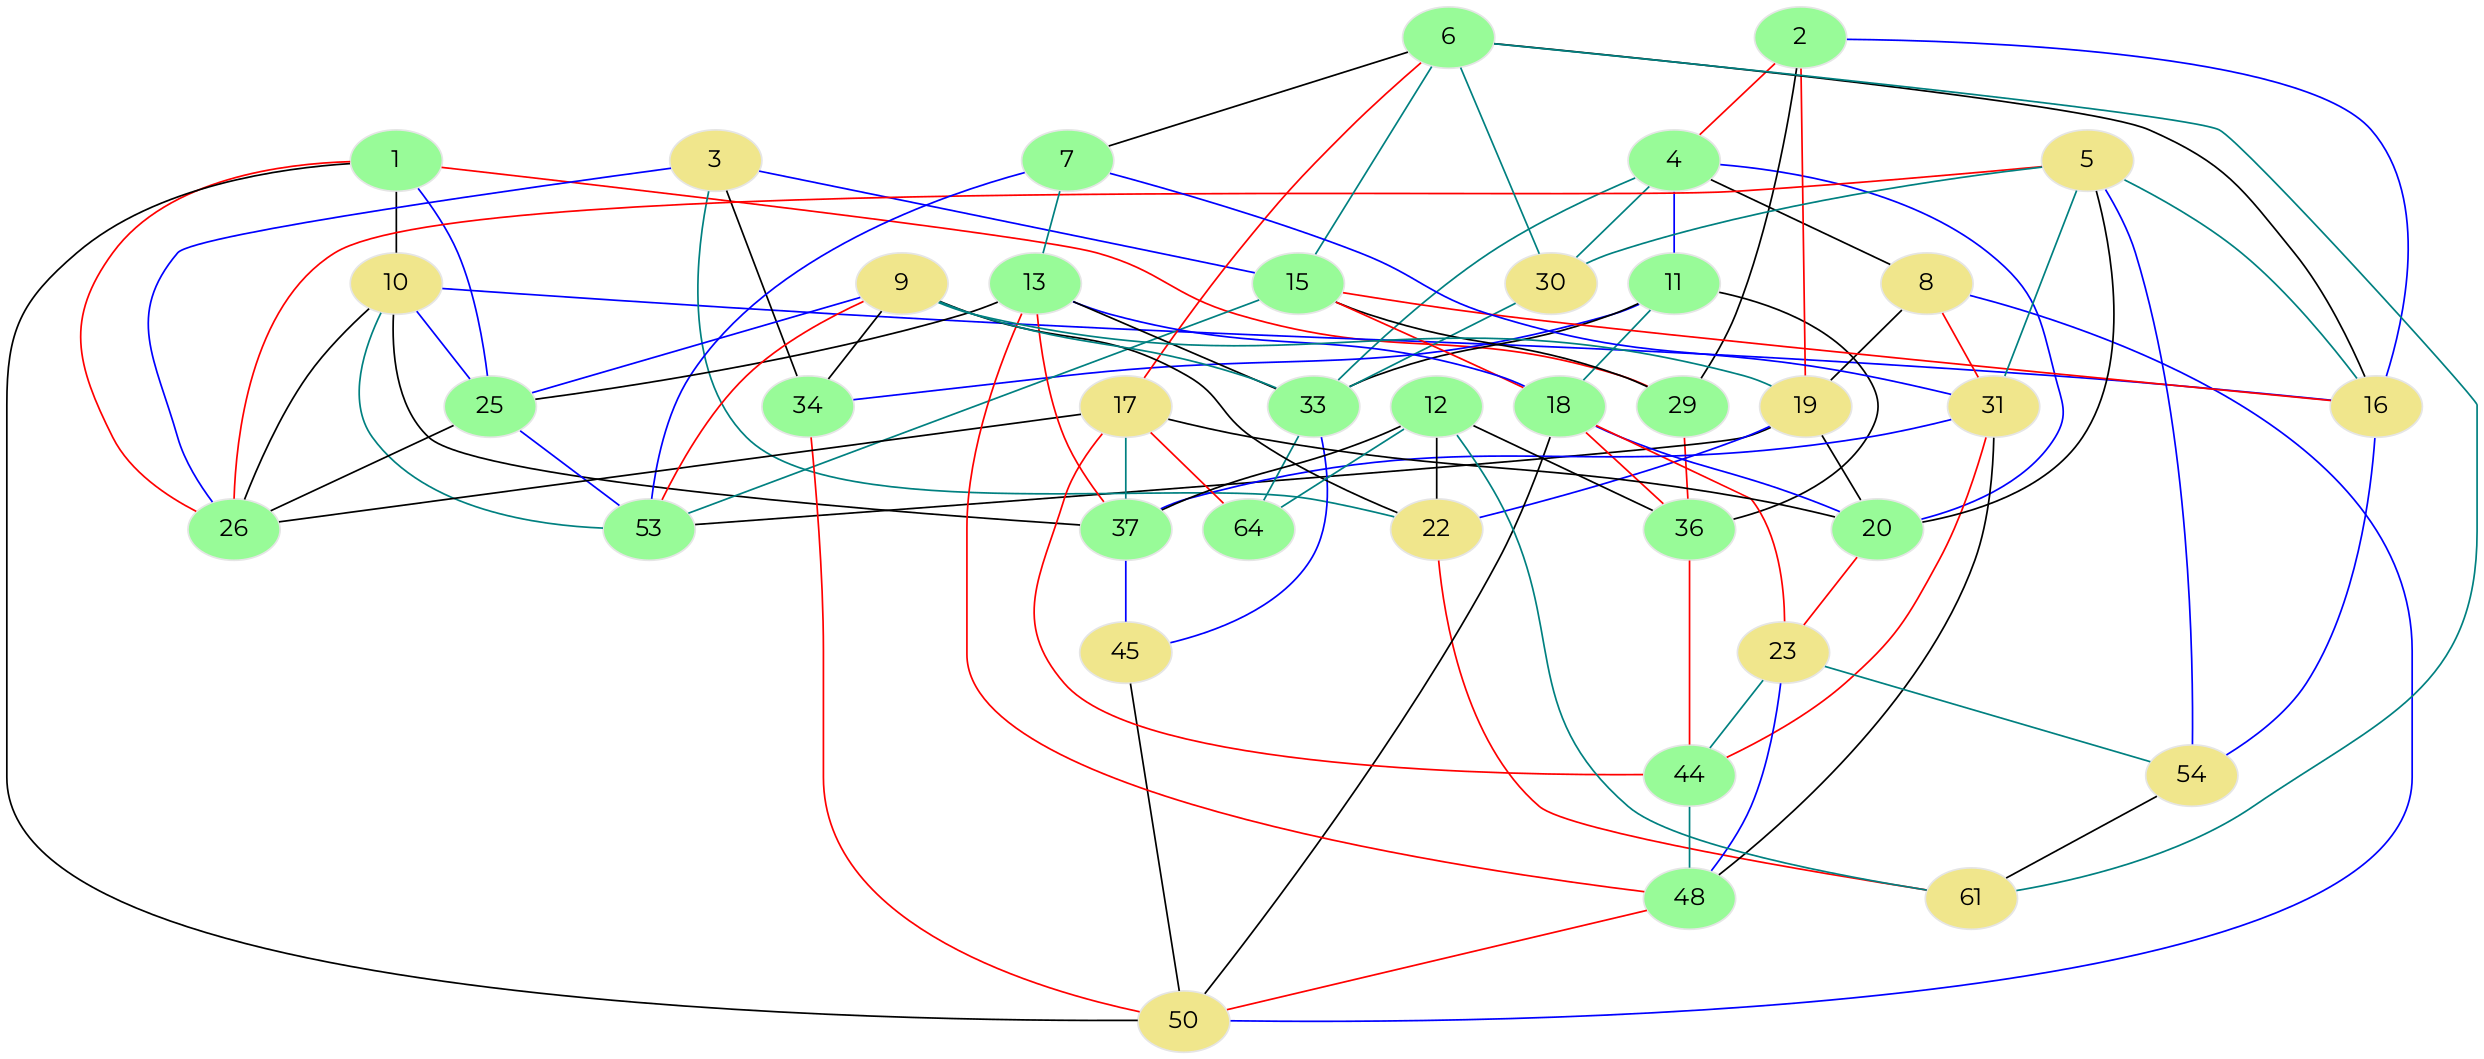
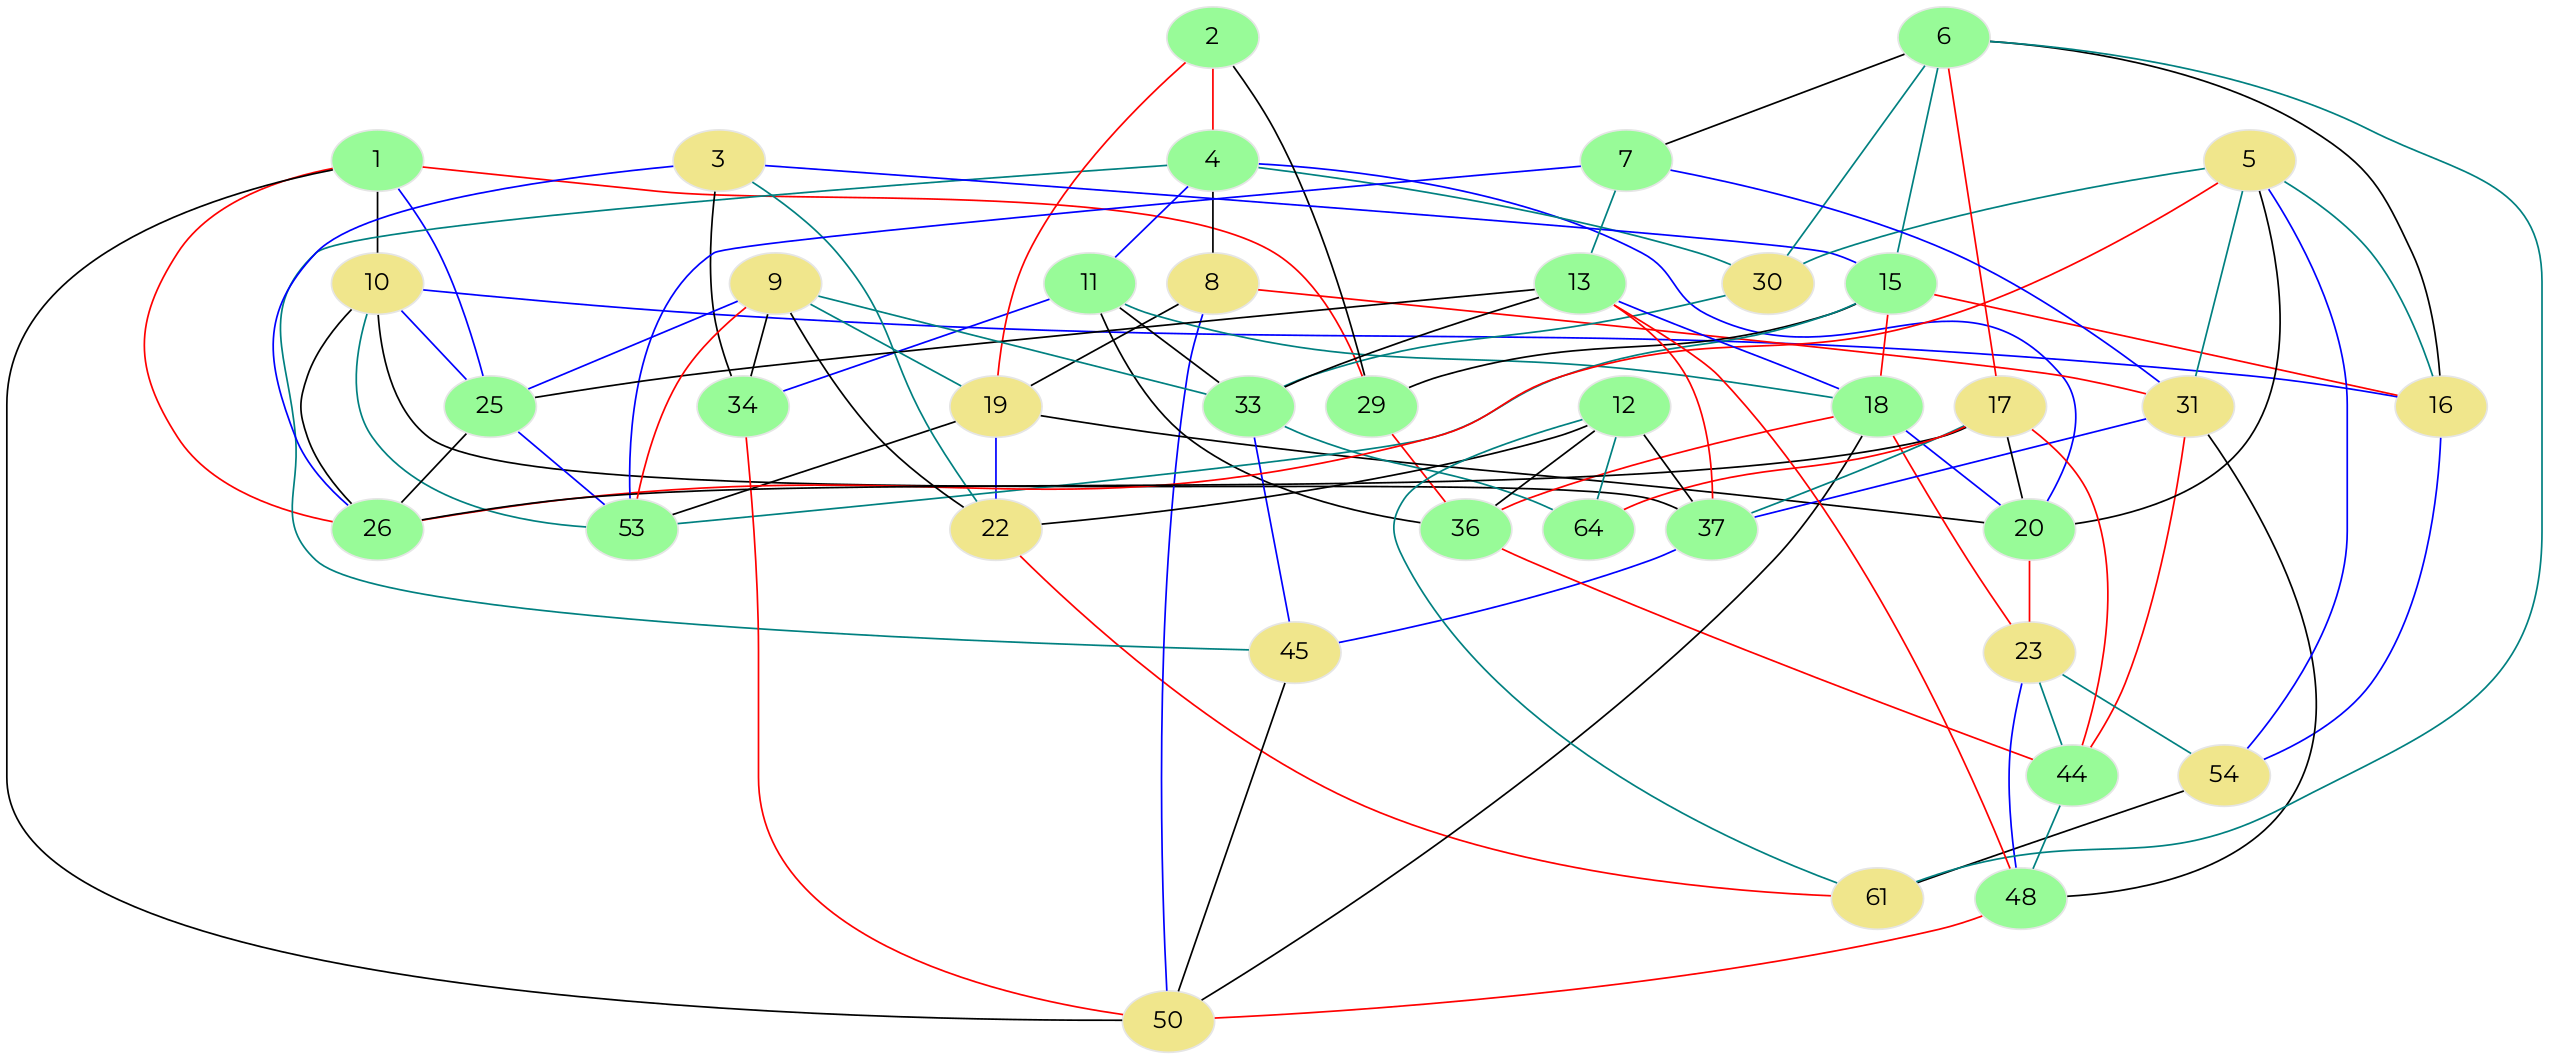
(2243, 75) -> none
(1476, 263) -> (293, 499)
